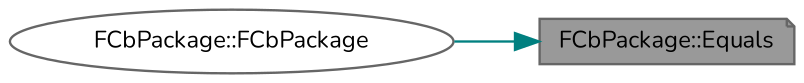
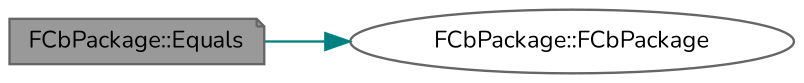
(484, 42) -> (295, 42)
